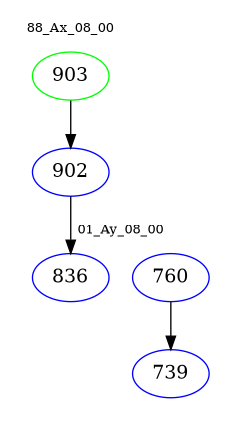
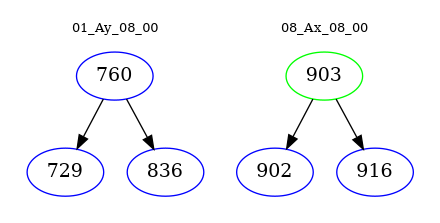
(71, 29) -> (325, 29)
none -> (375, 172)
(71, 226) -> (137, 118)
(171, 374) -> (65, 172)
